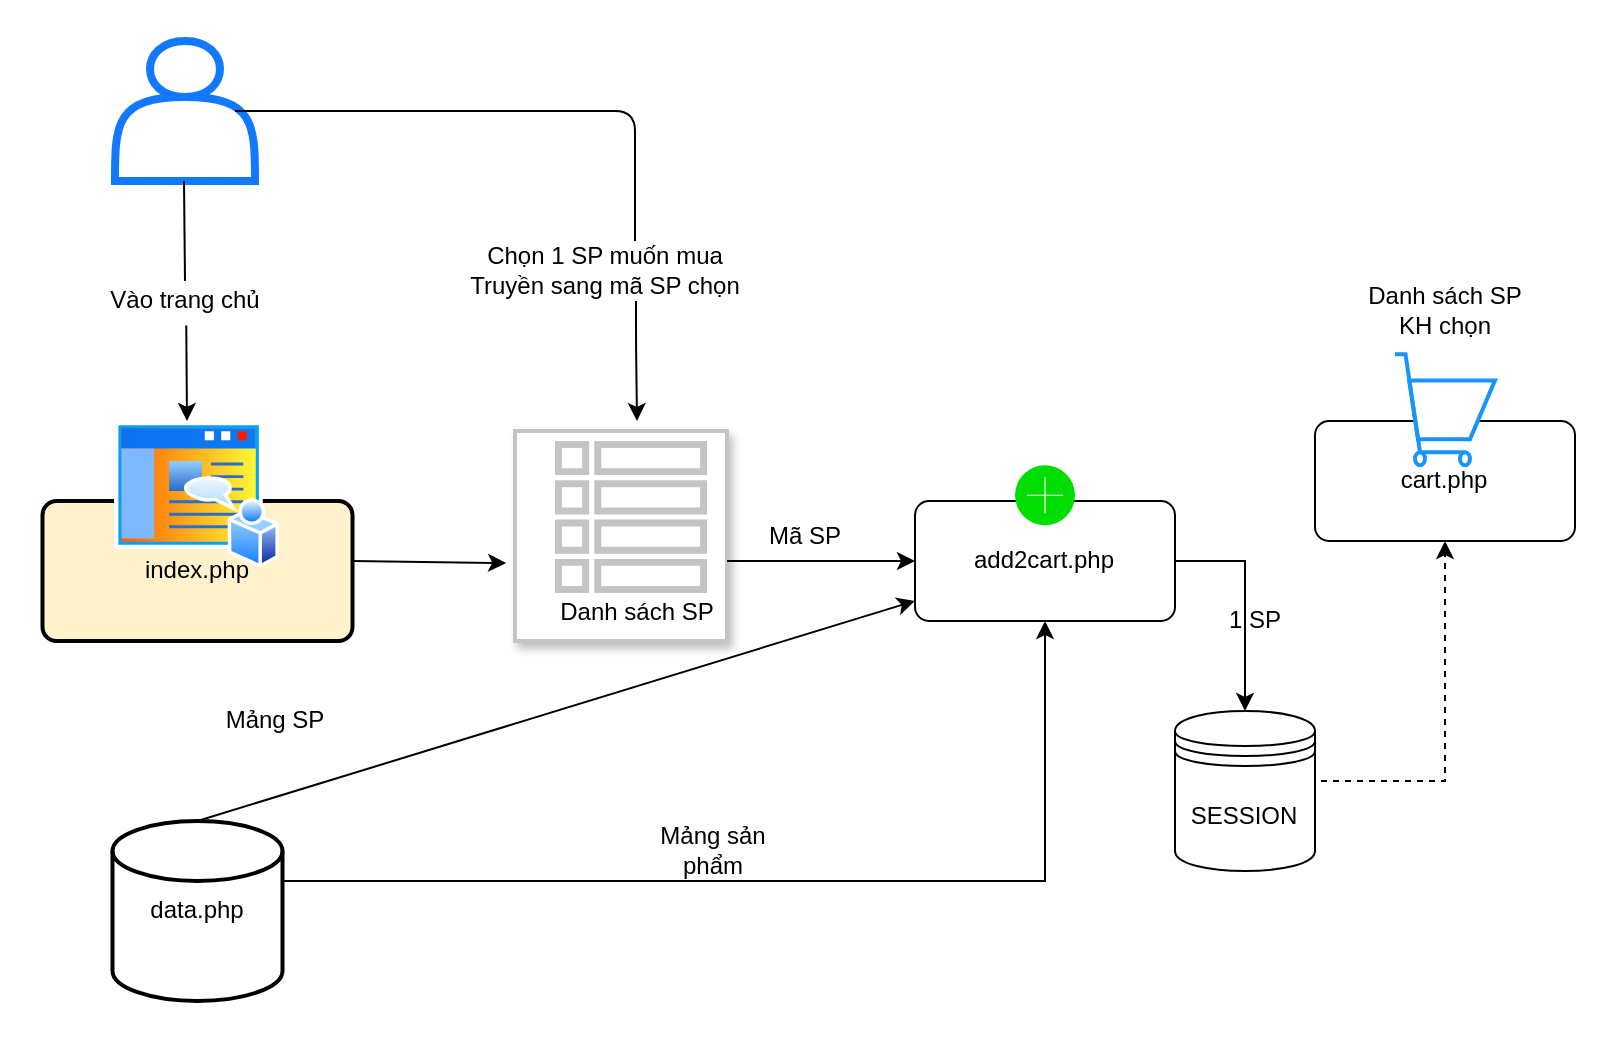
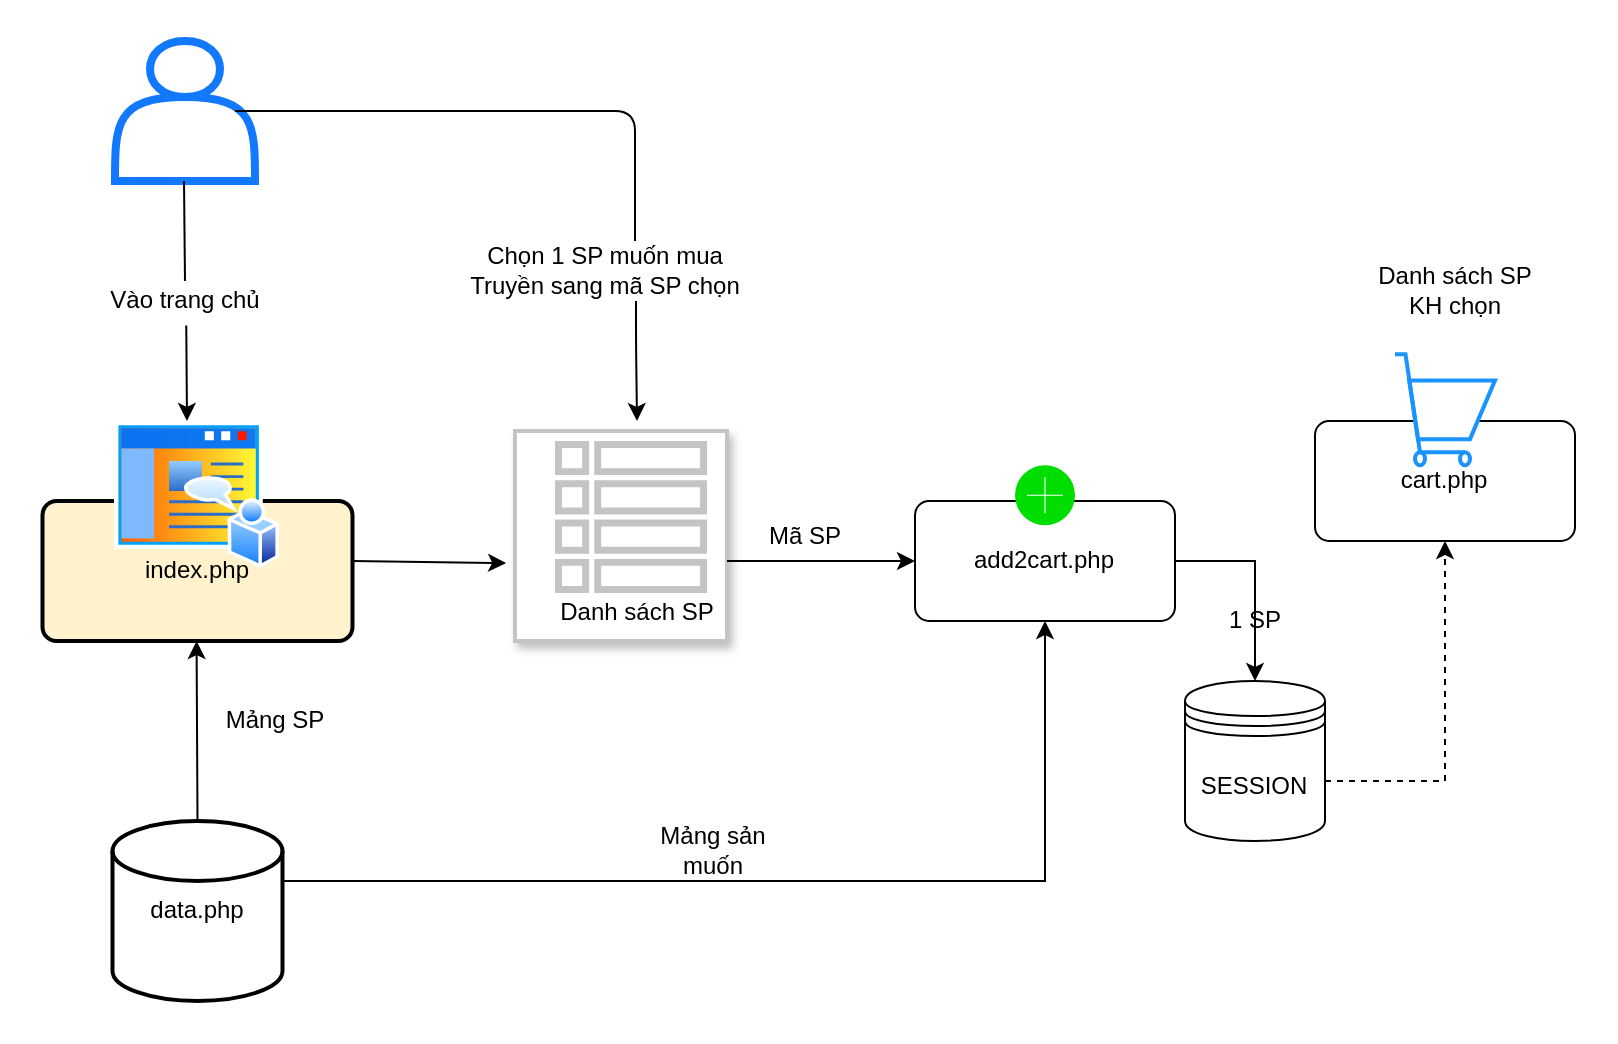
(1445, 311) -> (1455, 291)
(554, 711) -> (197, 736)
(1245, 791) -> (1255, 761)
(714, 851) -> (714, 851)
